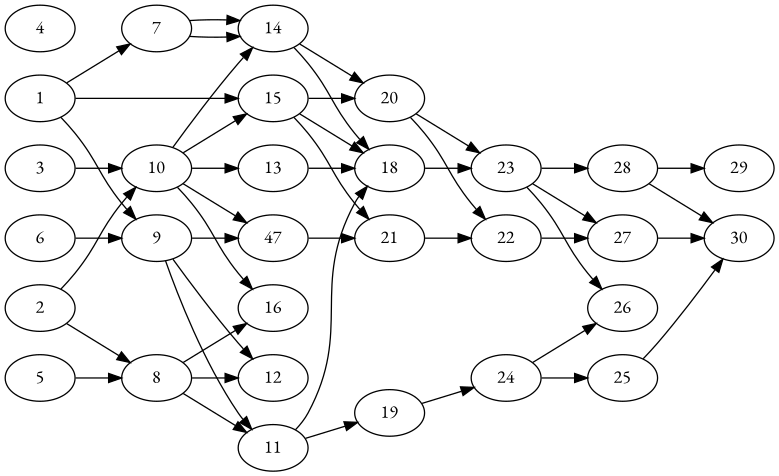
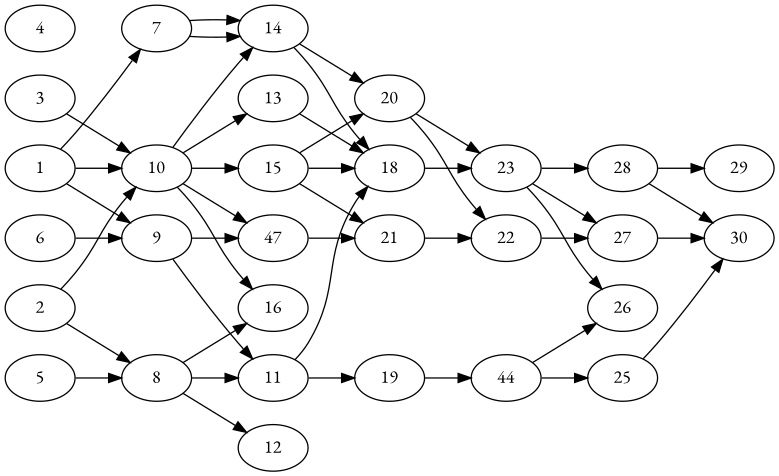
(150, 98) -> (92, 168)
(207, 305) -> none
(506, 378) -> (506, 378)
